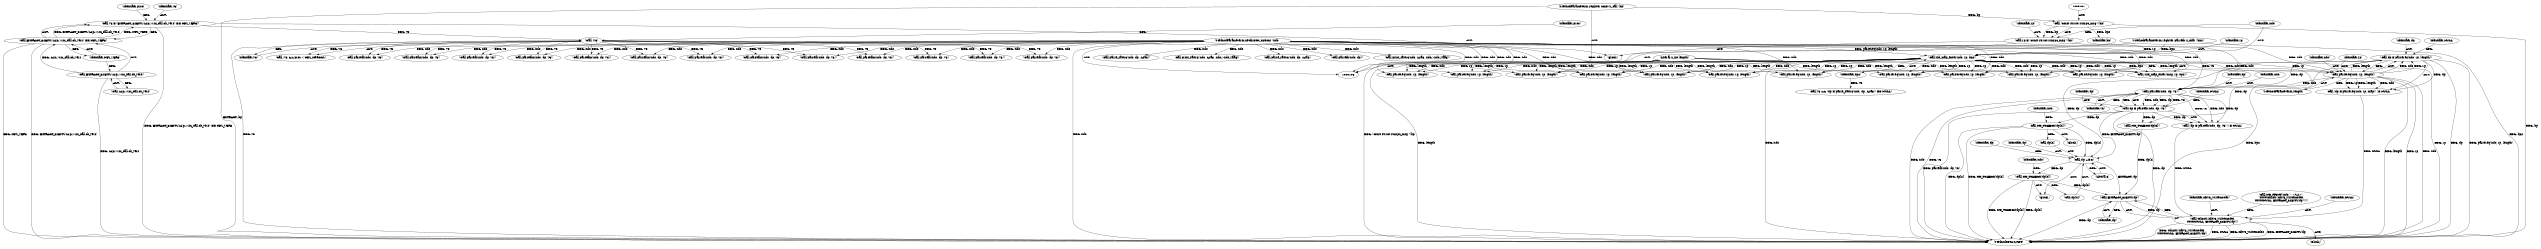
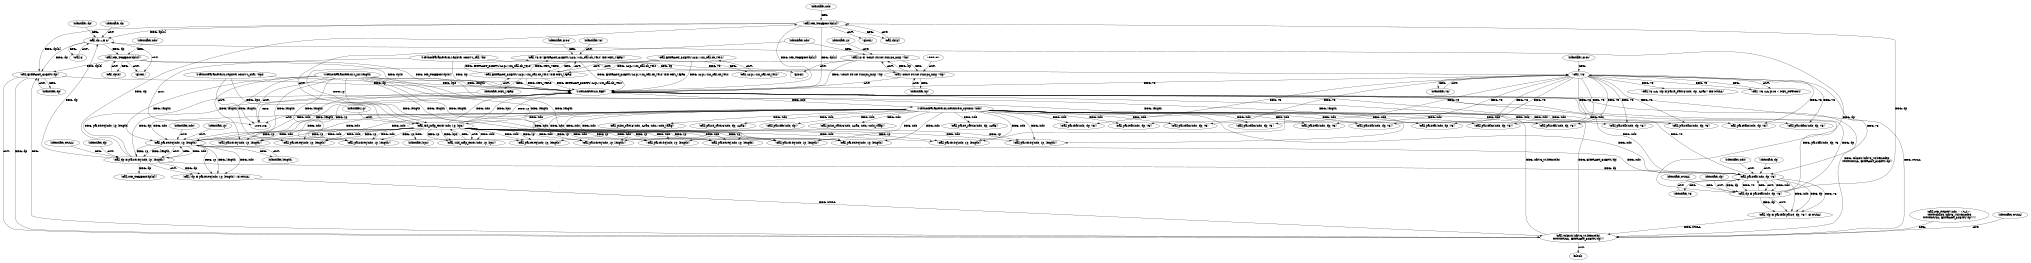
(1974, 15) -> (667, 66)
(2103, 32) -> (925, 83)
none -> (396, 39)
(2168, 41) -> (230, 75)
(1876, 49) -> (536, 117)
(1674, 58) -> (347, 75)
none -> (910, 64)
(108, 65) -> (344, 97)
(1902, 69) -> none
(2162, 75) -> (471, 143)
none -> (1676, 79)
(1851, 82) -> (1625, 82)
none -> (913, 84)
(2283, 92) -> (280, 160)
(2359, 92) -> (216, 177)
(2143, 116) -> none
(233, 117) -> (461, 75)
(2212, 126) -> (1790, 215)
(2532, 126) -> (868, 83)
(2122, 134) -> (1849, 117)
(2065, 151) -> (868, 29)
(2138, 163) -> (231, 26)
(2102, 177) -> (78, 58)
(2128, 177) -> (62, 58)
(2082, 181) -> (111, 66)
(2209, 198) -> none
(1377, 235) -> (761, 100)
